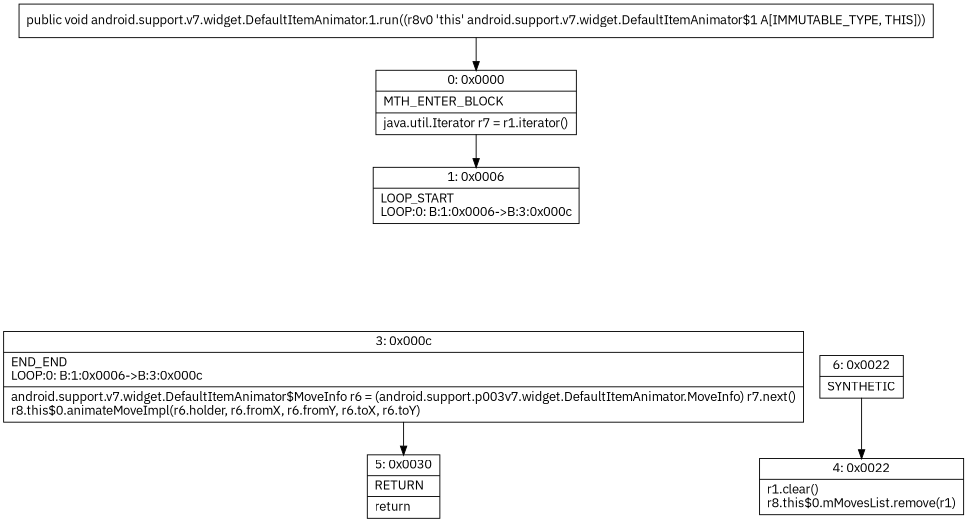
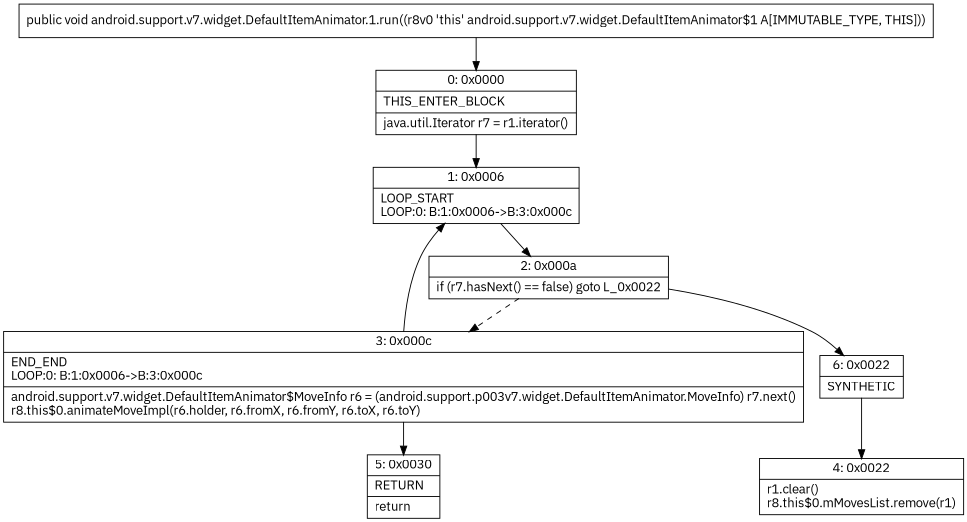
(443, 102) -> (444, 102)
none -> (413, 278)
none -> (549, 278)
